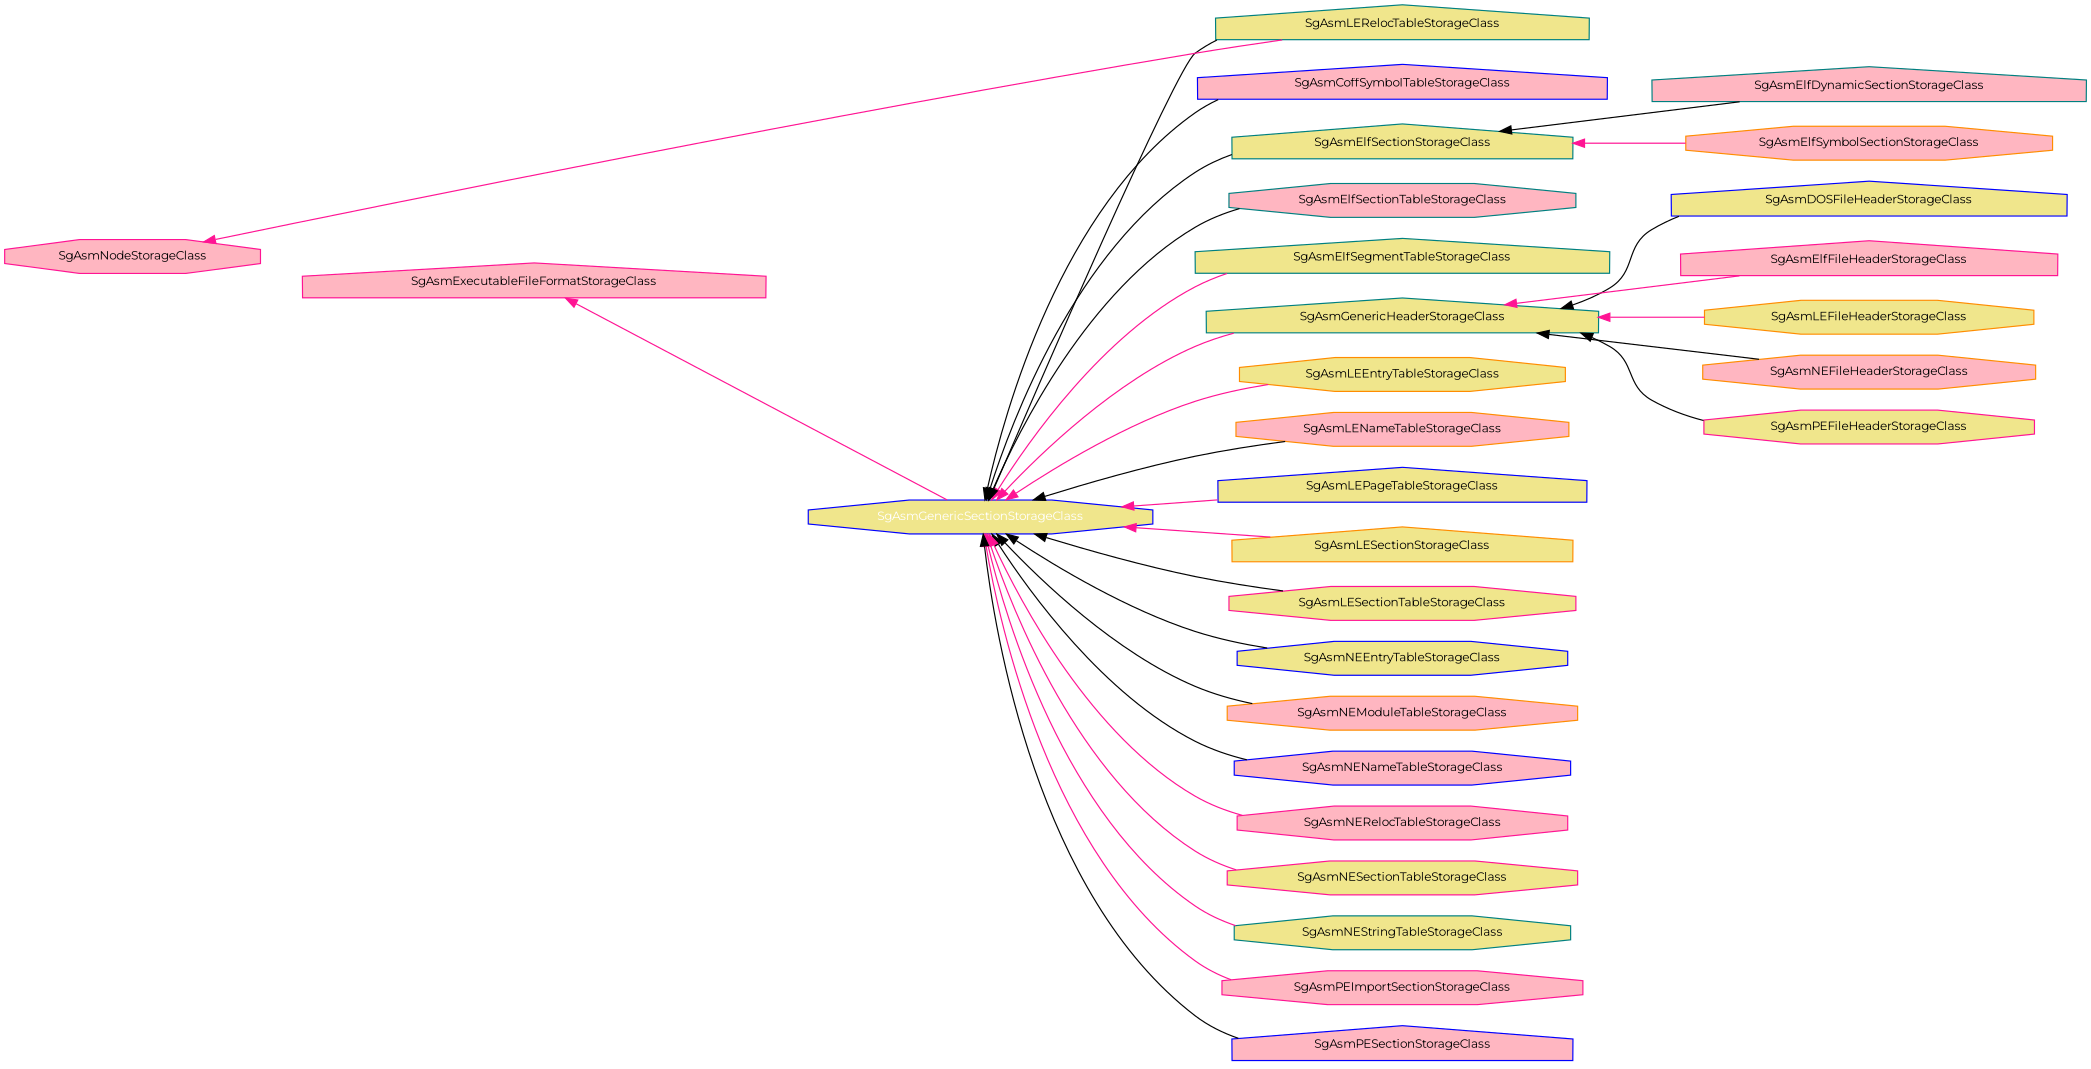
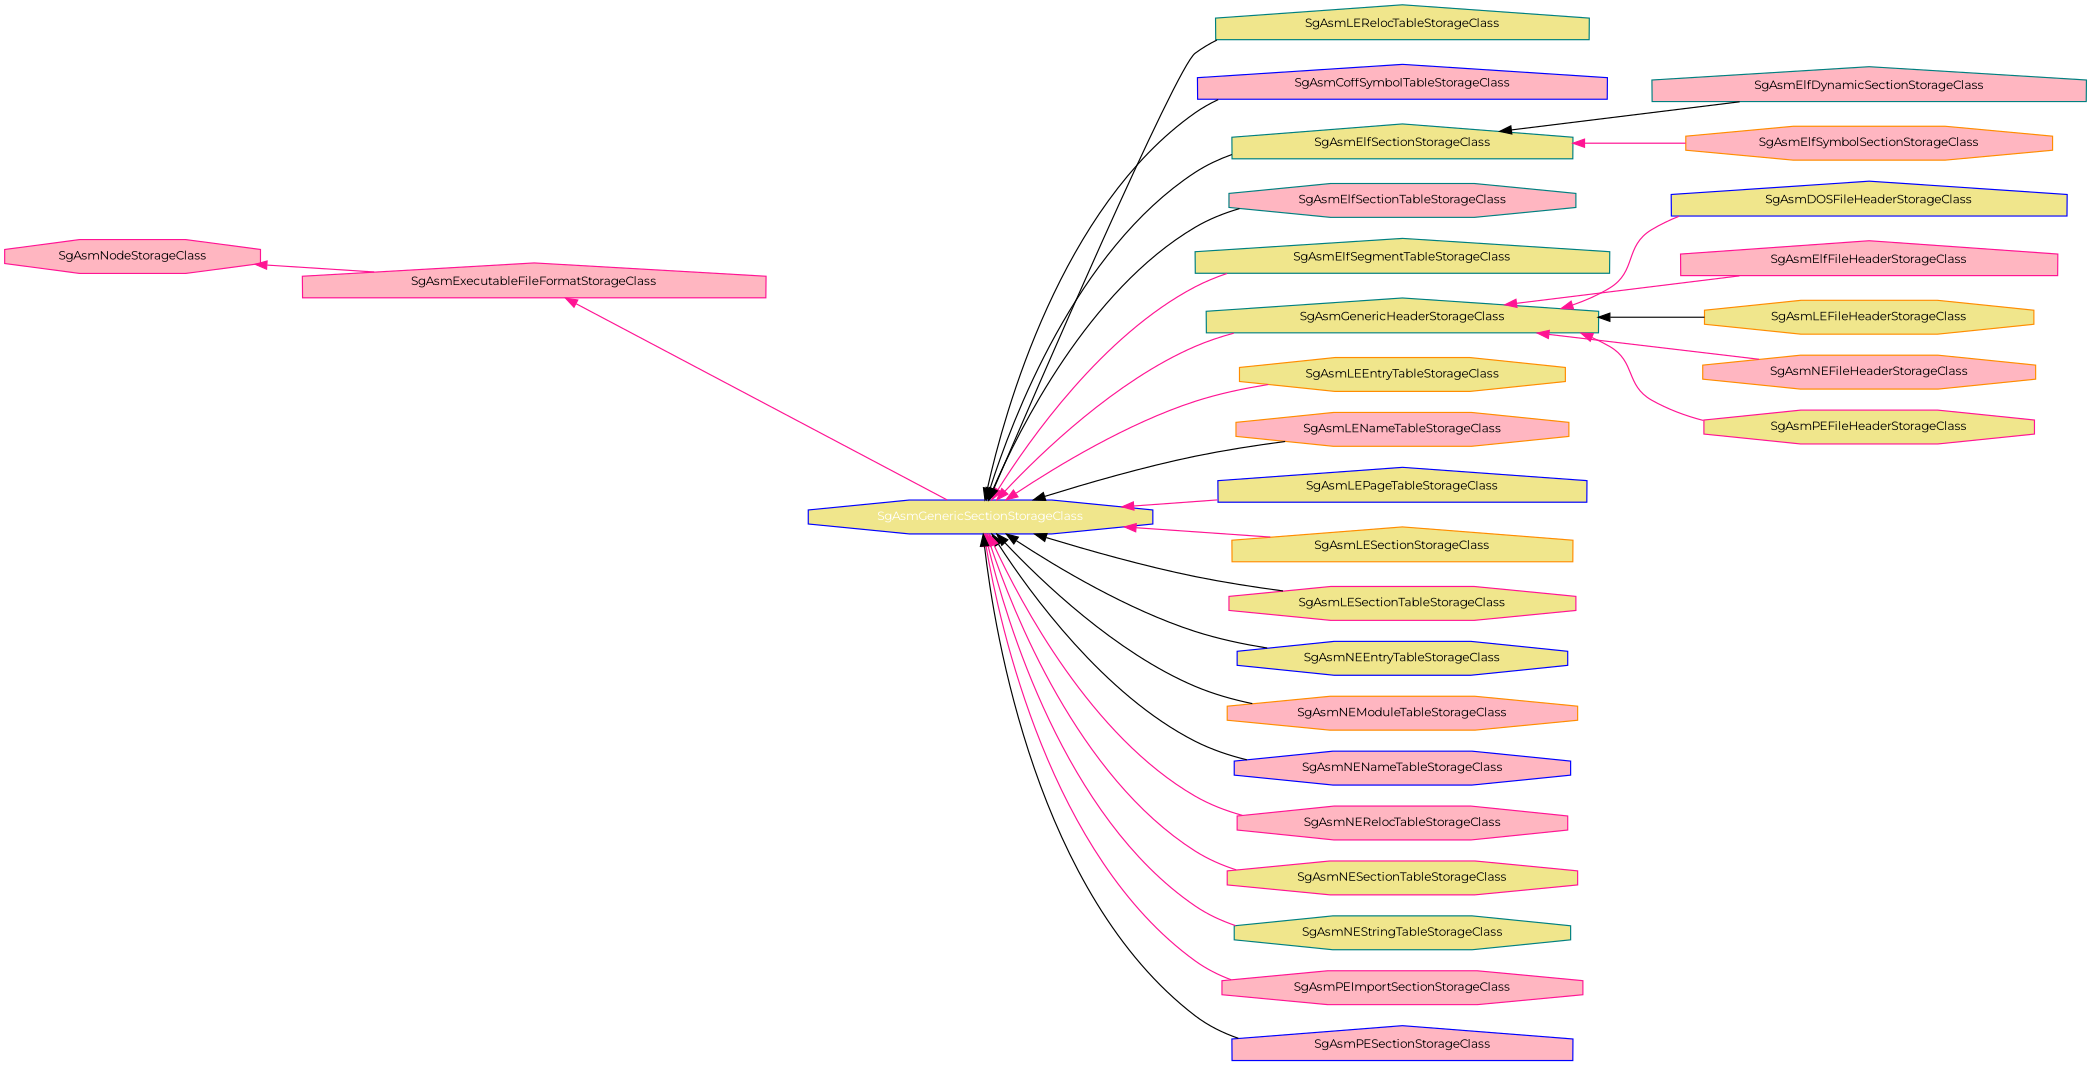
(748, 134) -> (321, 269)
(1629, 264) -> (1629, 264)
(1657, 317) -> (1657, 317)
(1654, 347) -> (1654, 347)
(1639, 389) -> (1639, 389)
